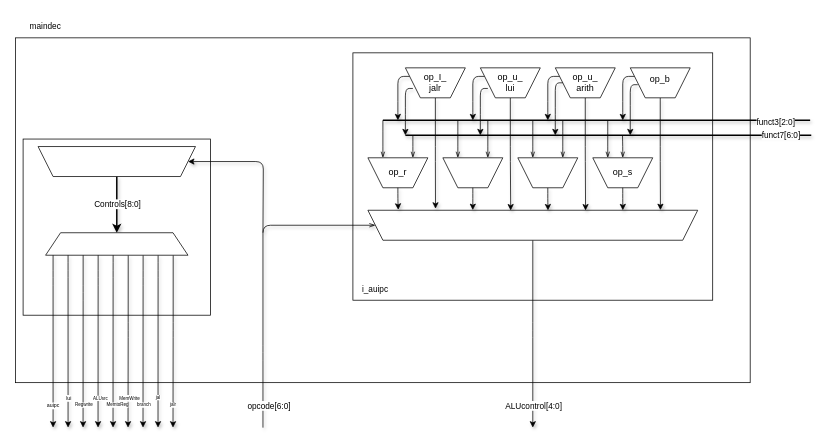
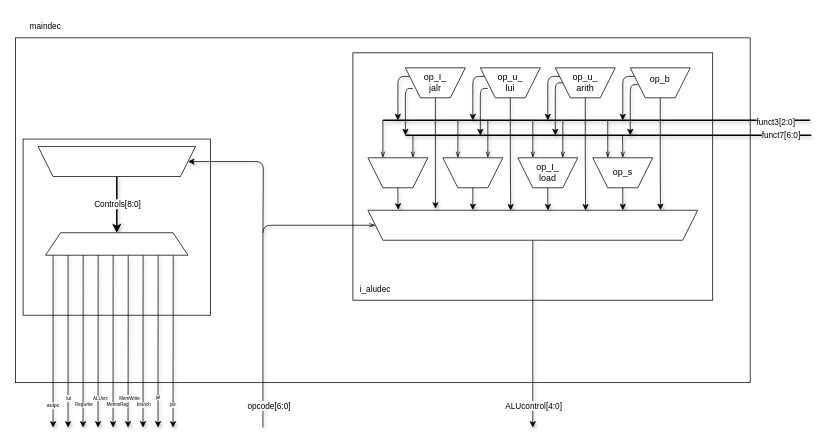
(398, 173) -> none
none -> (548, 173)
(375, 289) -> (375, 289)
